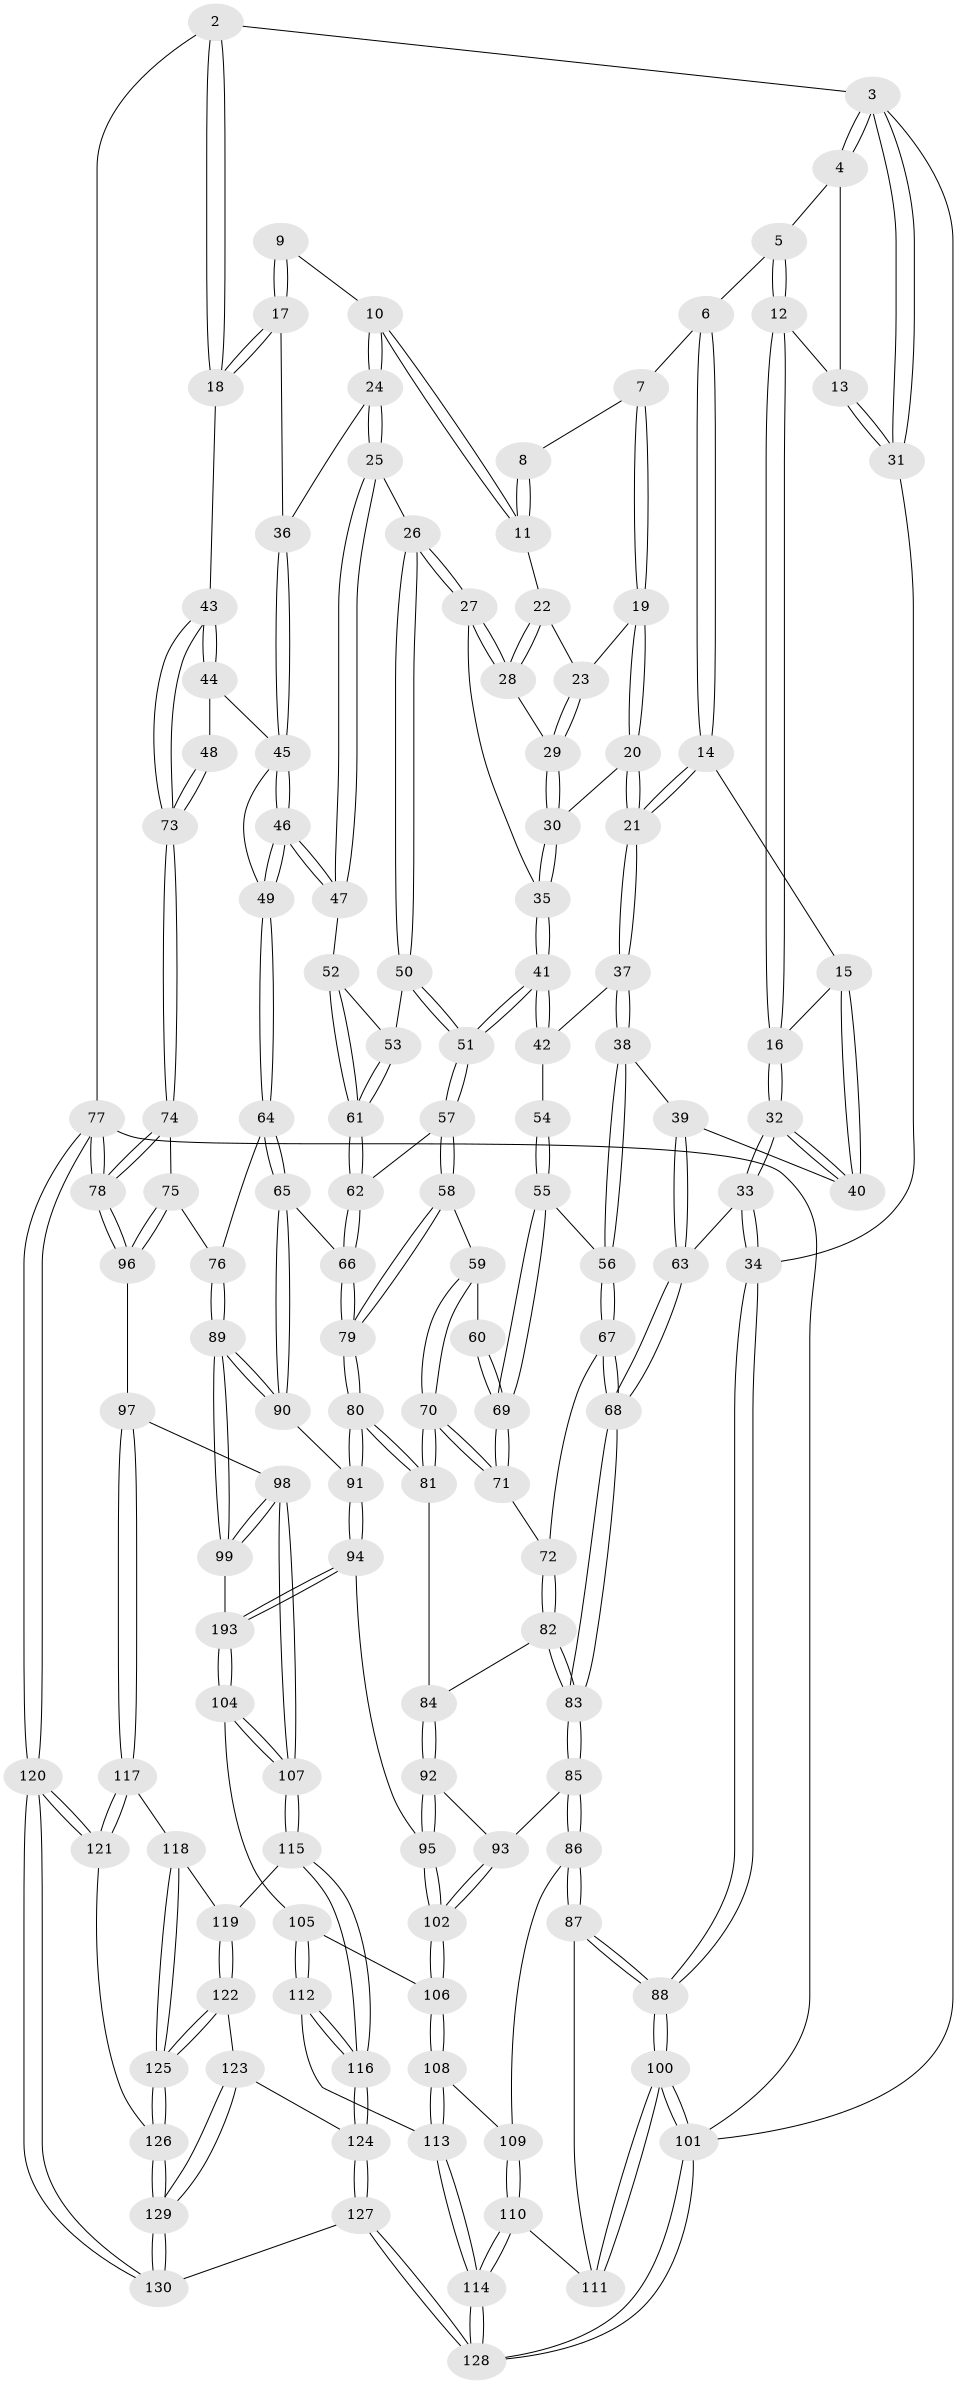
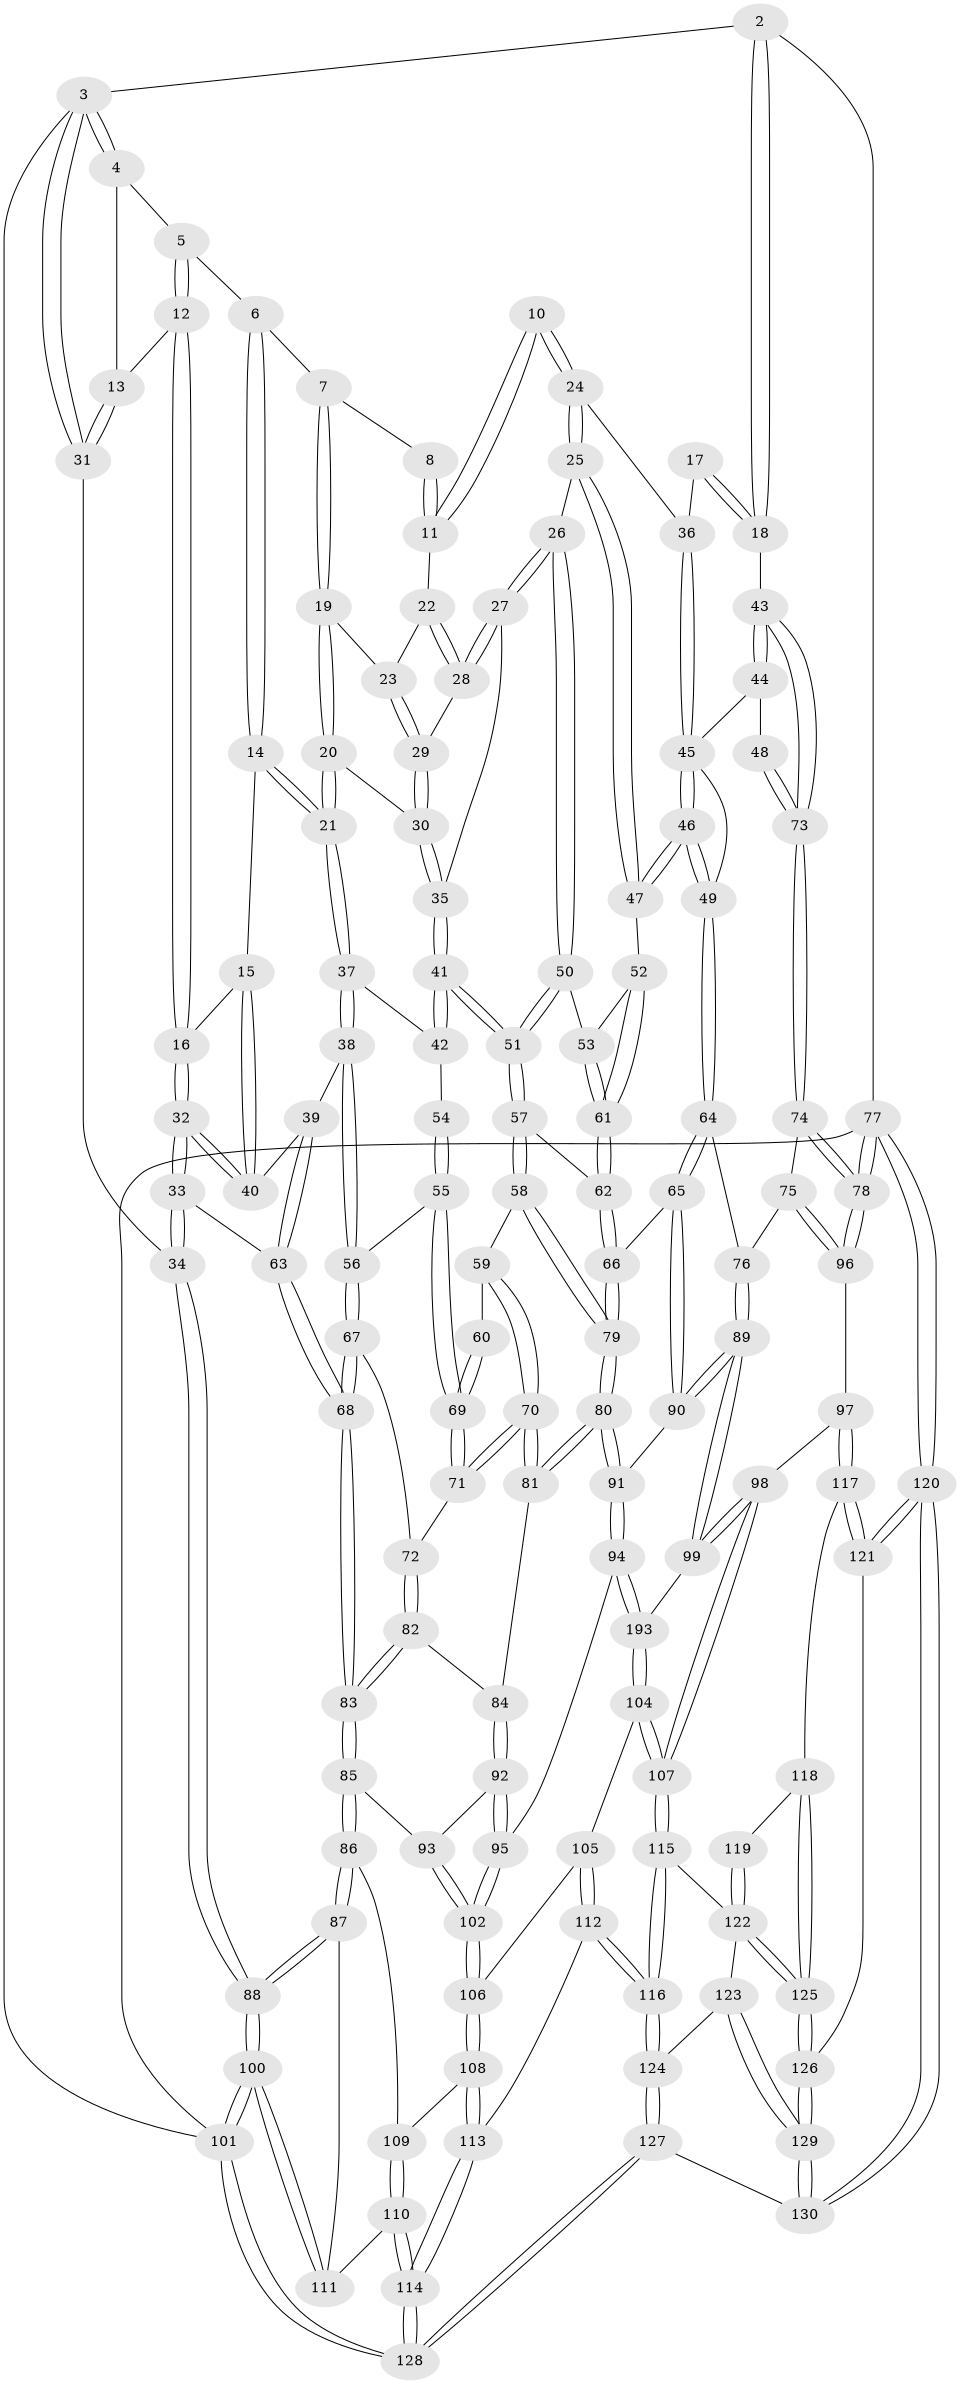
(281, 242) -> none
(258, 1887) -> (700, 1887)
